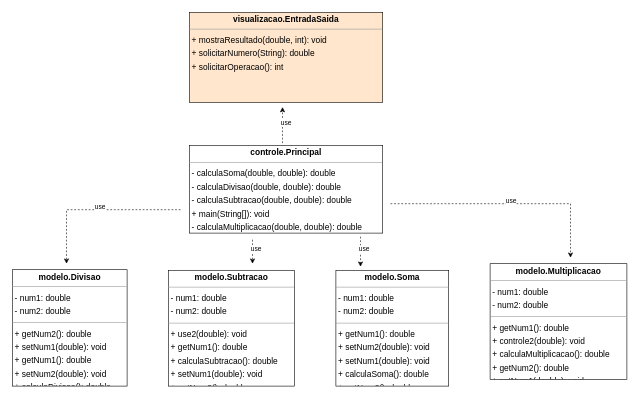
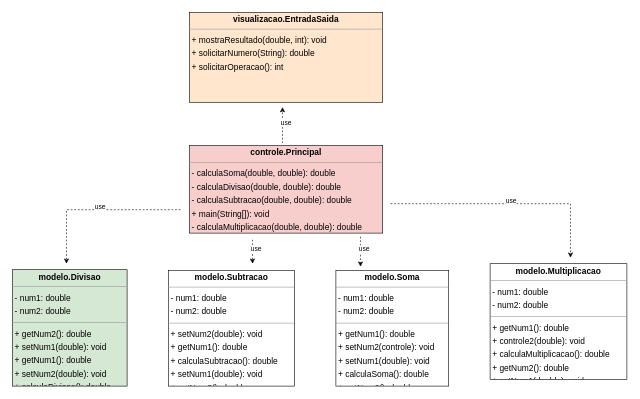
(286, 189) -> (286, 189)
(228, 311) -> (228, 311)
(384, 311) -> (389, 311)
(70, 328) -> (70, 328)
